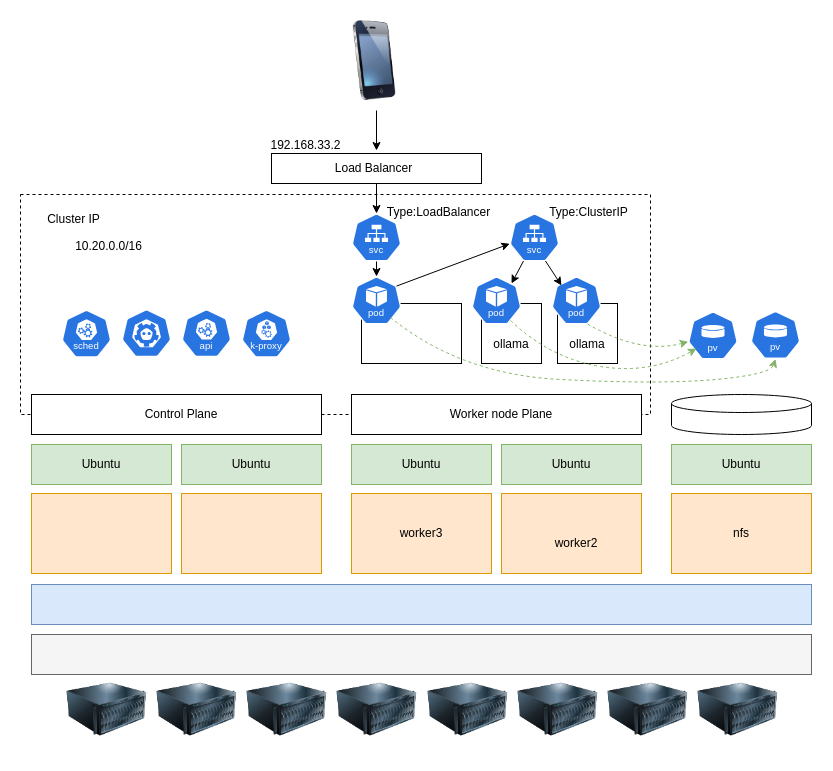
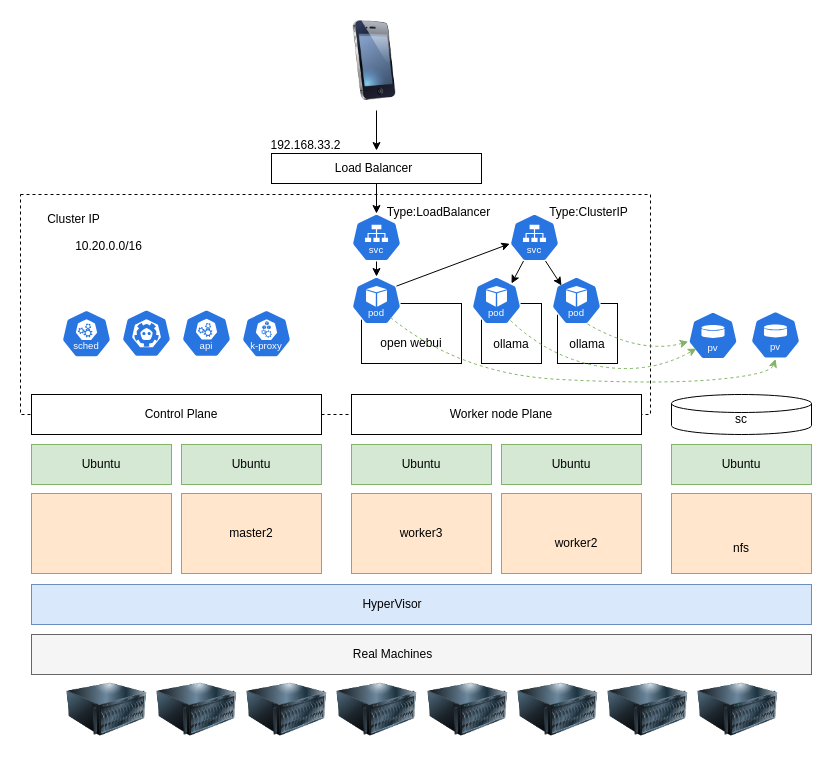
none -> (412, 344)
none -> (742, 420)
none -> (252, 534)
(742, 534) -> (742, 549)
none -> (393, 605)
none -> (393, 655)
